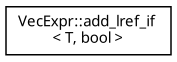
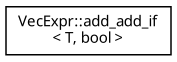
(88, 31) -> (88, 31)
